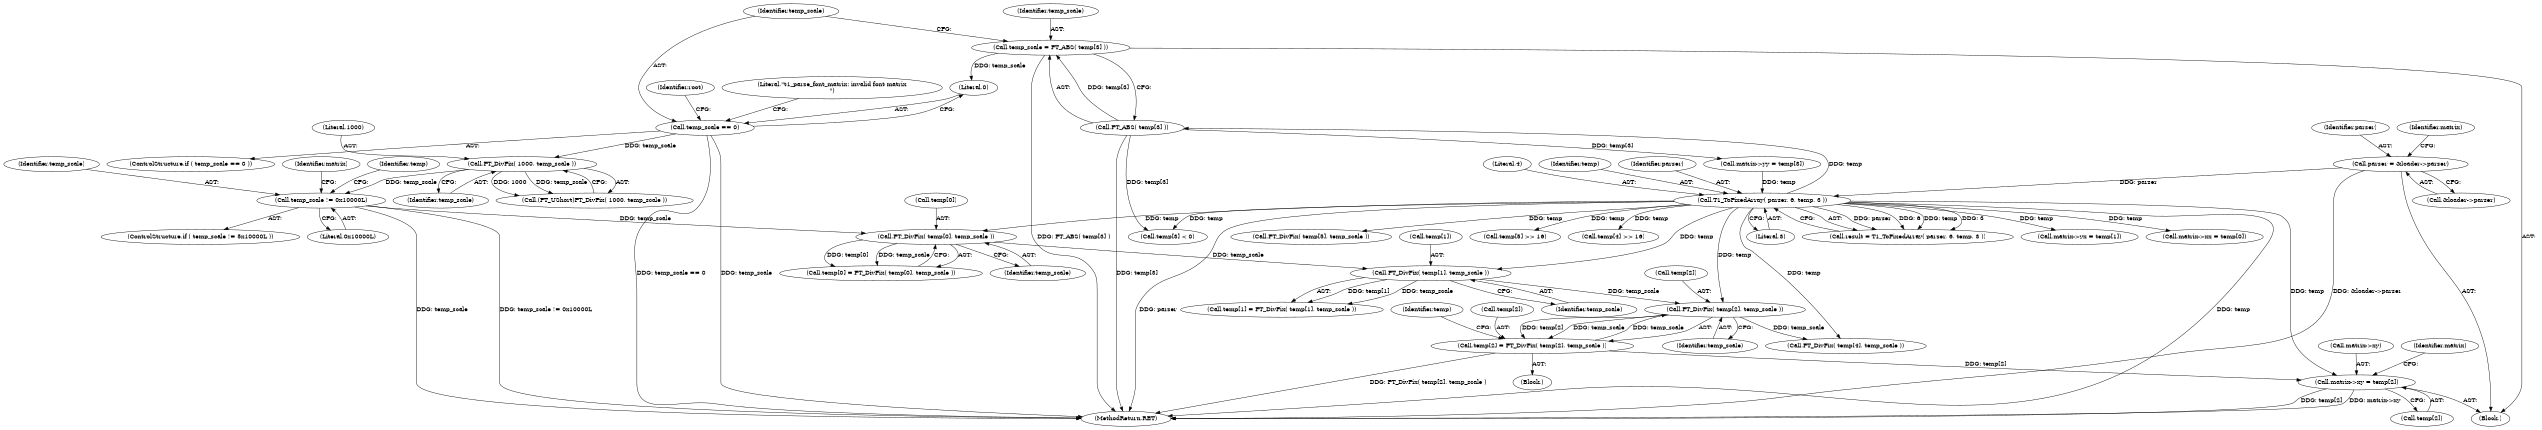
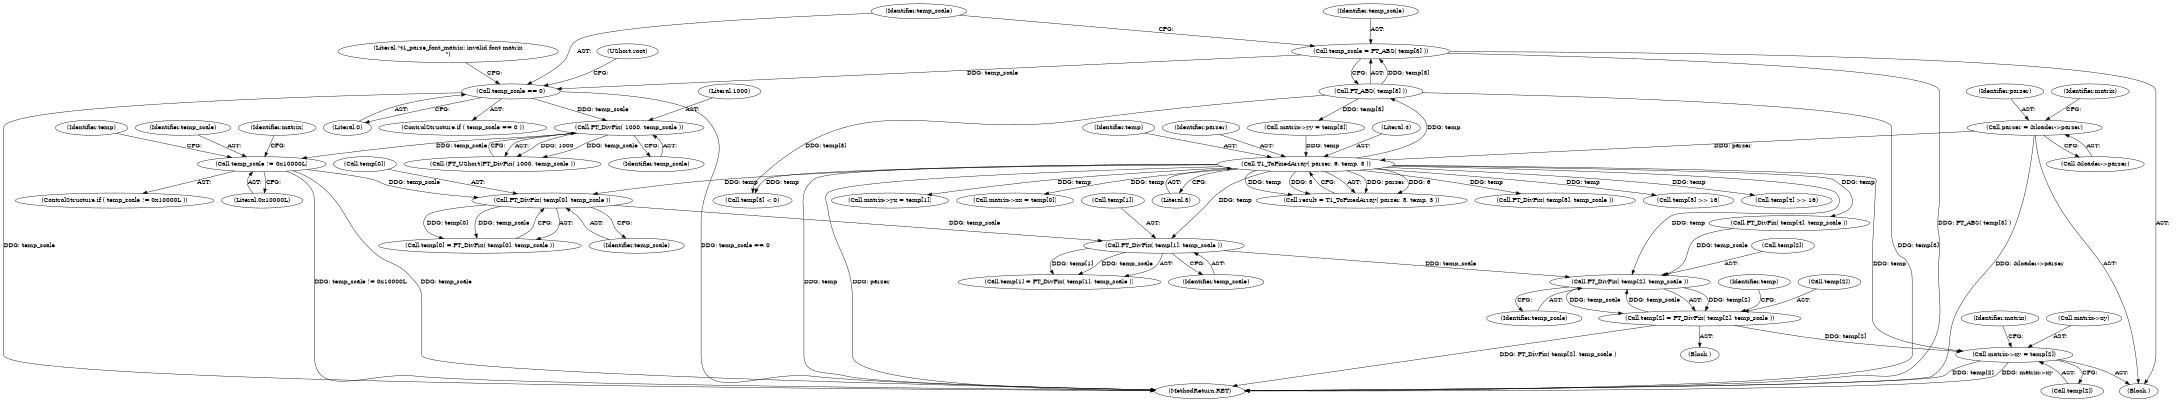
(979, 59) -> (931, 72)
(680, 88) -> (628, 51)
(200, 237) -> (115, 201)
(1908, 237) -> (1362, 201)
(1771, 330) -> (1693, 241)
